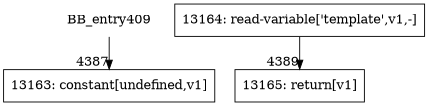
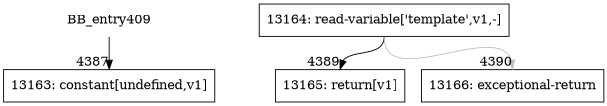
none -> (513, 86)
